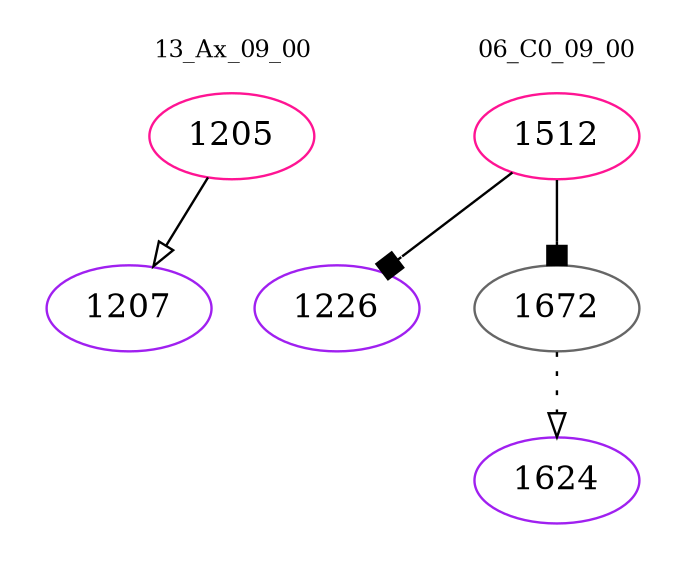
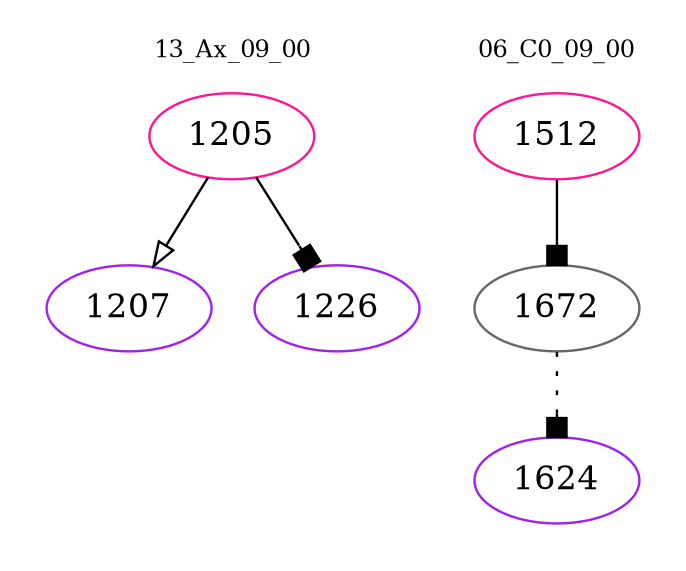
(471, 204) -> (278, 211)
(557, 383) -> (557, 383)
